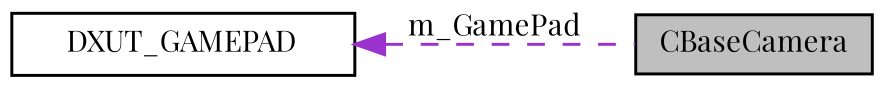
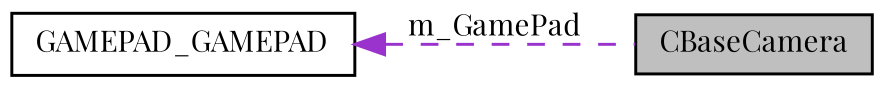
(183, 44) -> (183, 44)
